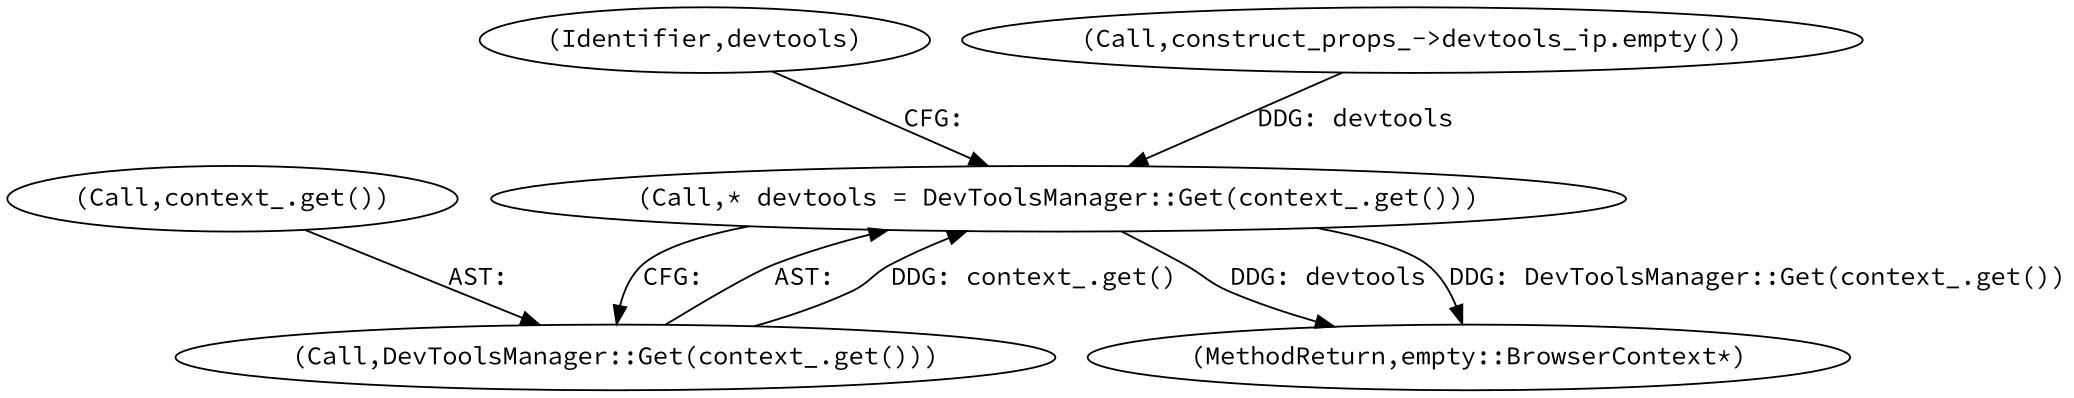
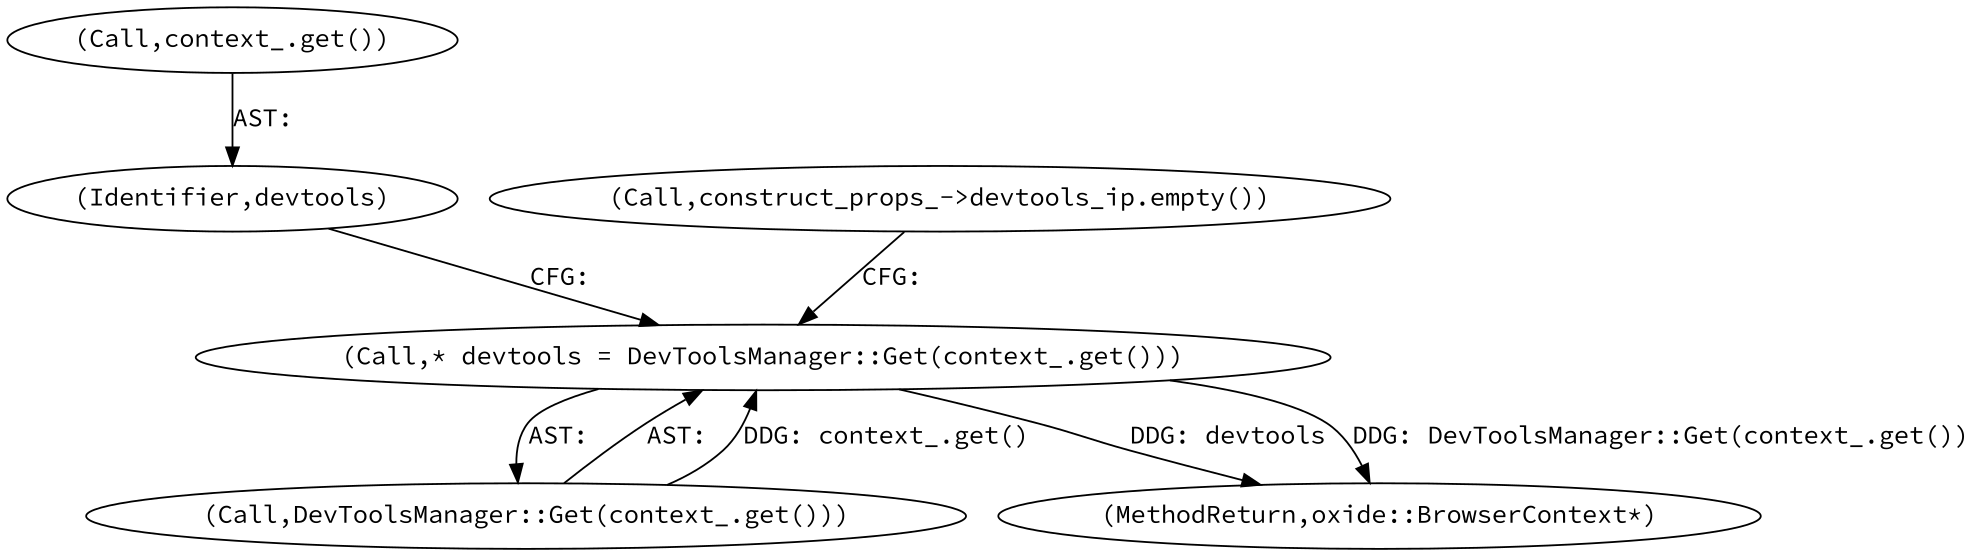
(1356, 119) -> (900, 278)
(414, 274) -> (232, 110)
(681, 278) -> (566, 437)
(1469, 357) -> (1380, 516)
